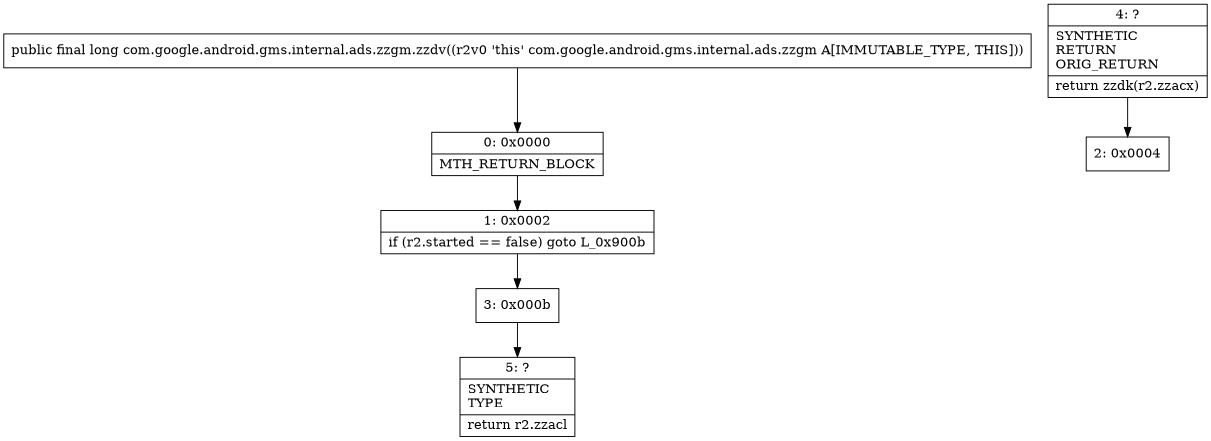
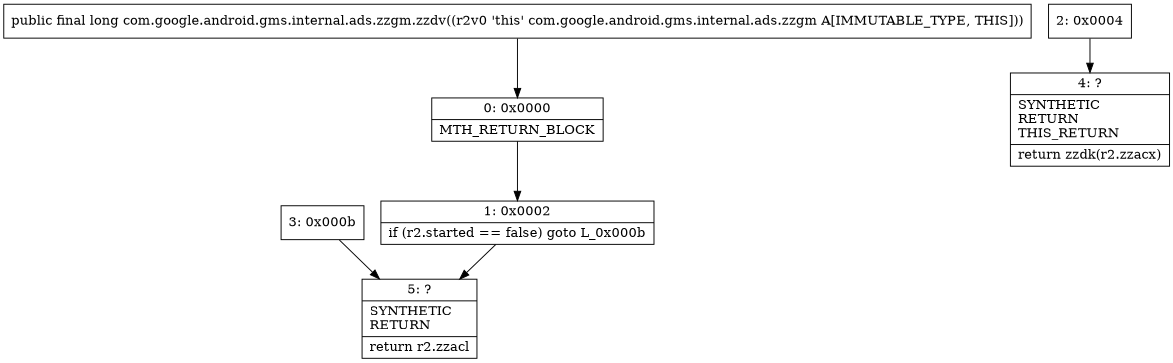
(1107, 65) -> (1069, 133)
(1128, 113) -> (1090, 51)
(517, 242) -> (517, 233)
(517, 266) -> (481, 258)
(486, 404) -> (400, 325)
